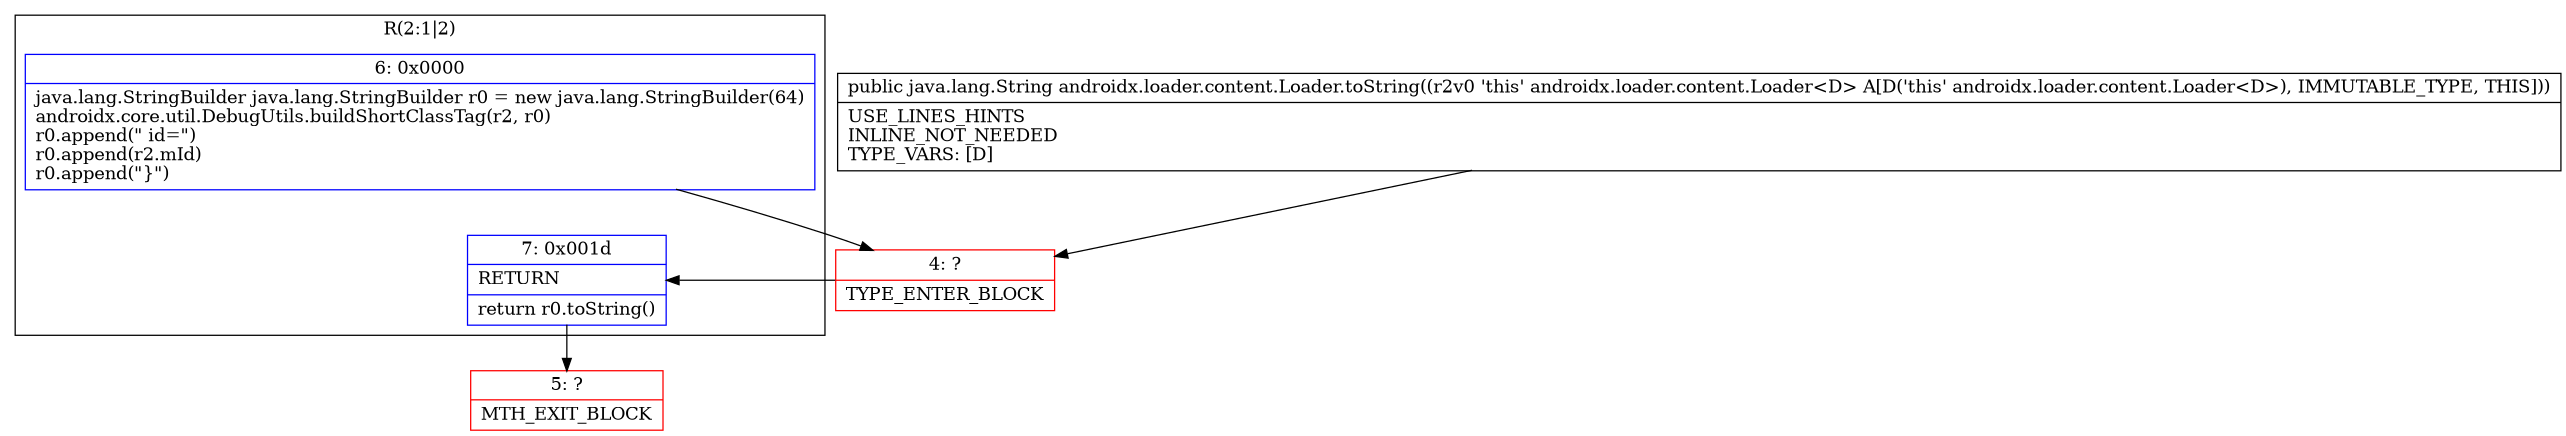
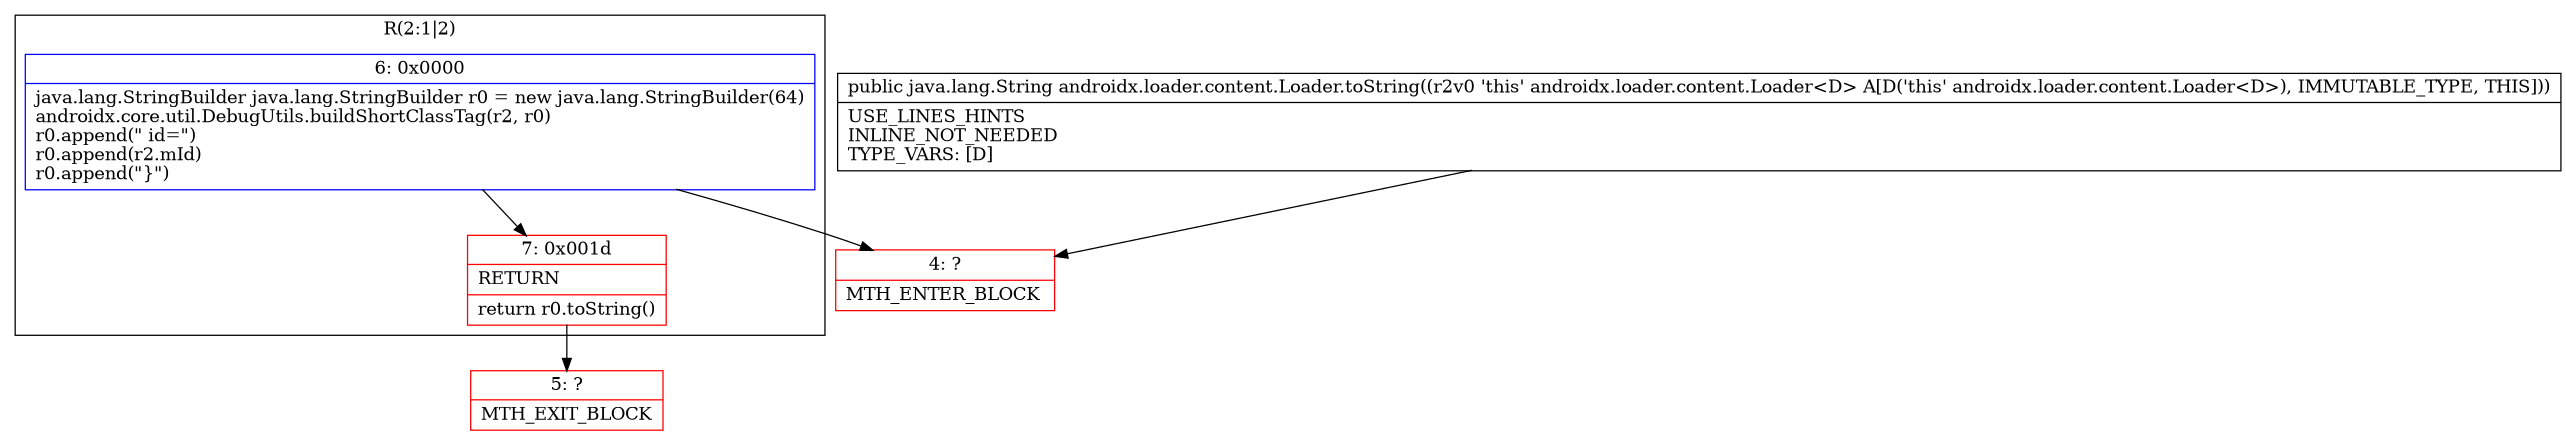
(567, 280) -> (567, 280)
(757, 280) -> (500, 208)
(945, 295) -> (943, 295)
